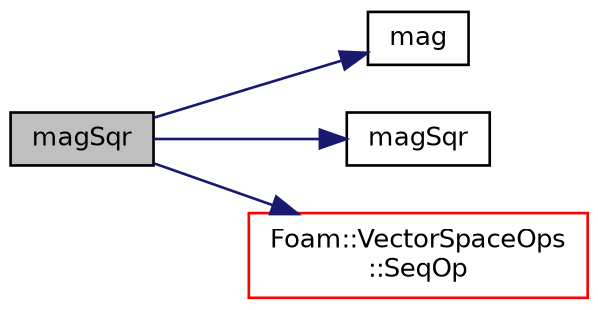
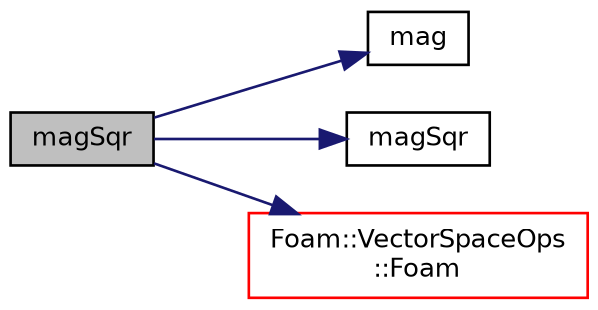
(418, 255) -> (418, 255)
